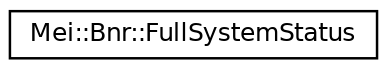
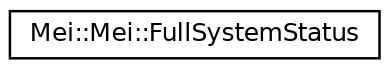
(193, 35) -> (195, 35)
